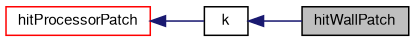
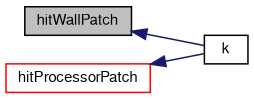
(283, 21) -> (175, 40)
